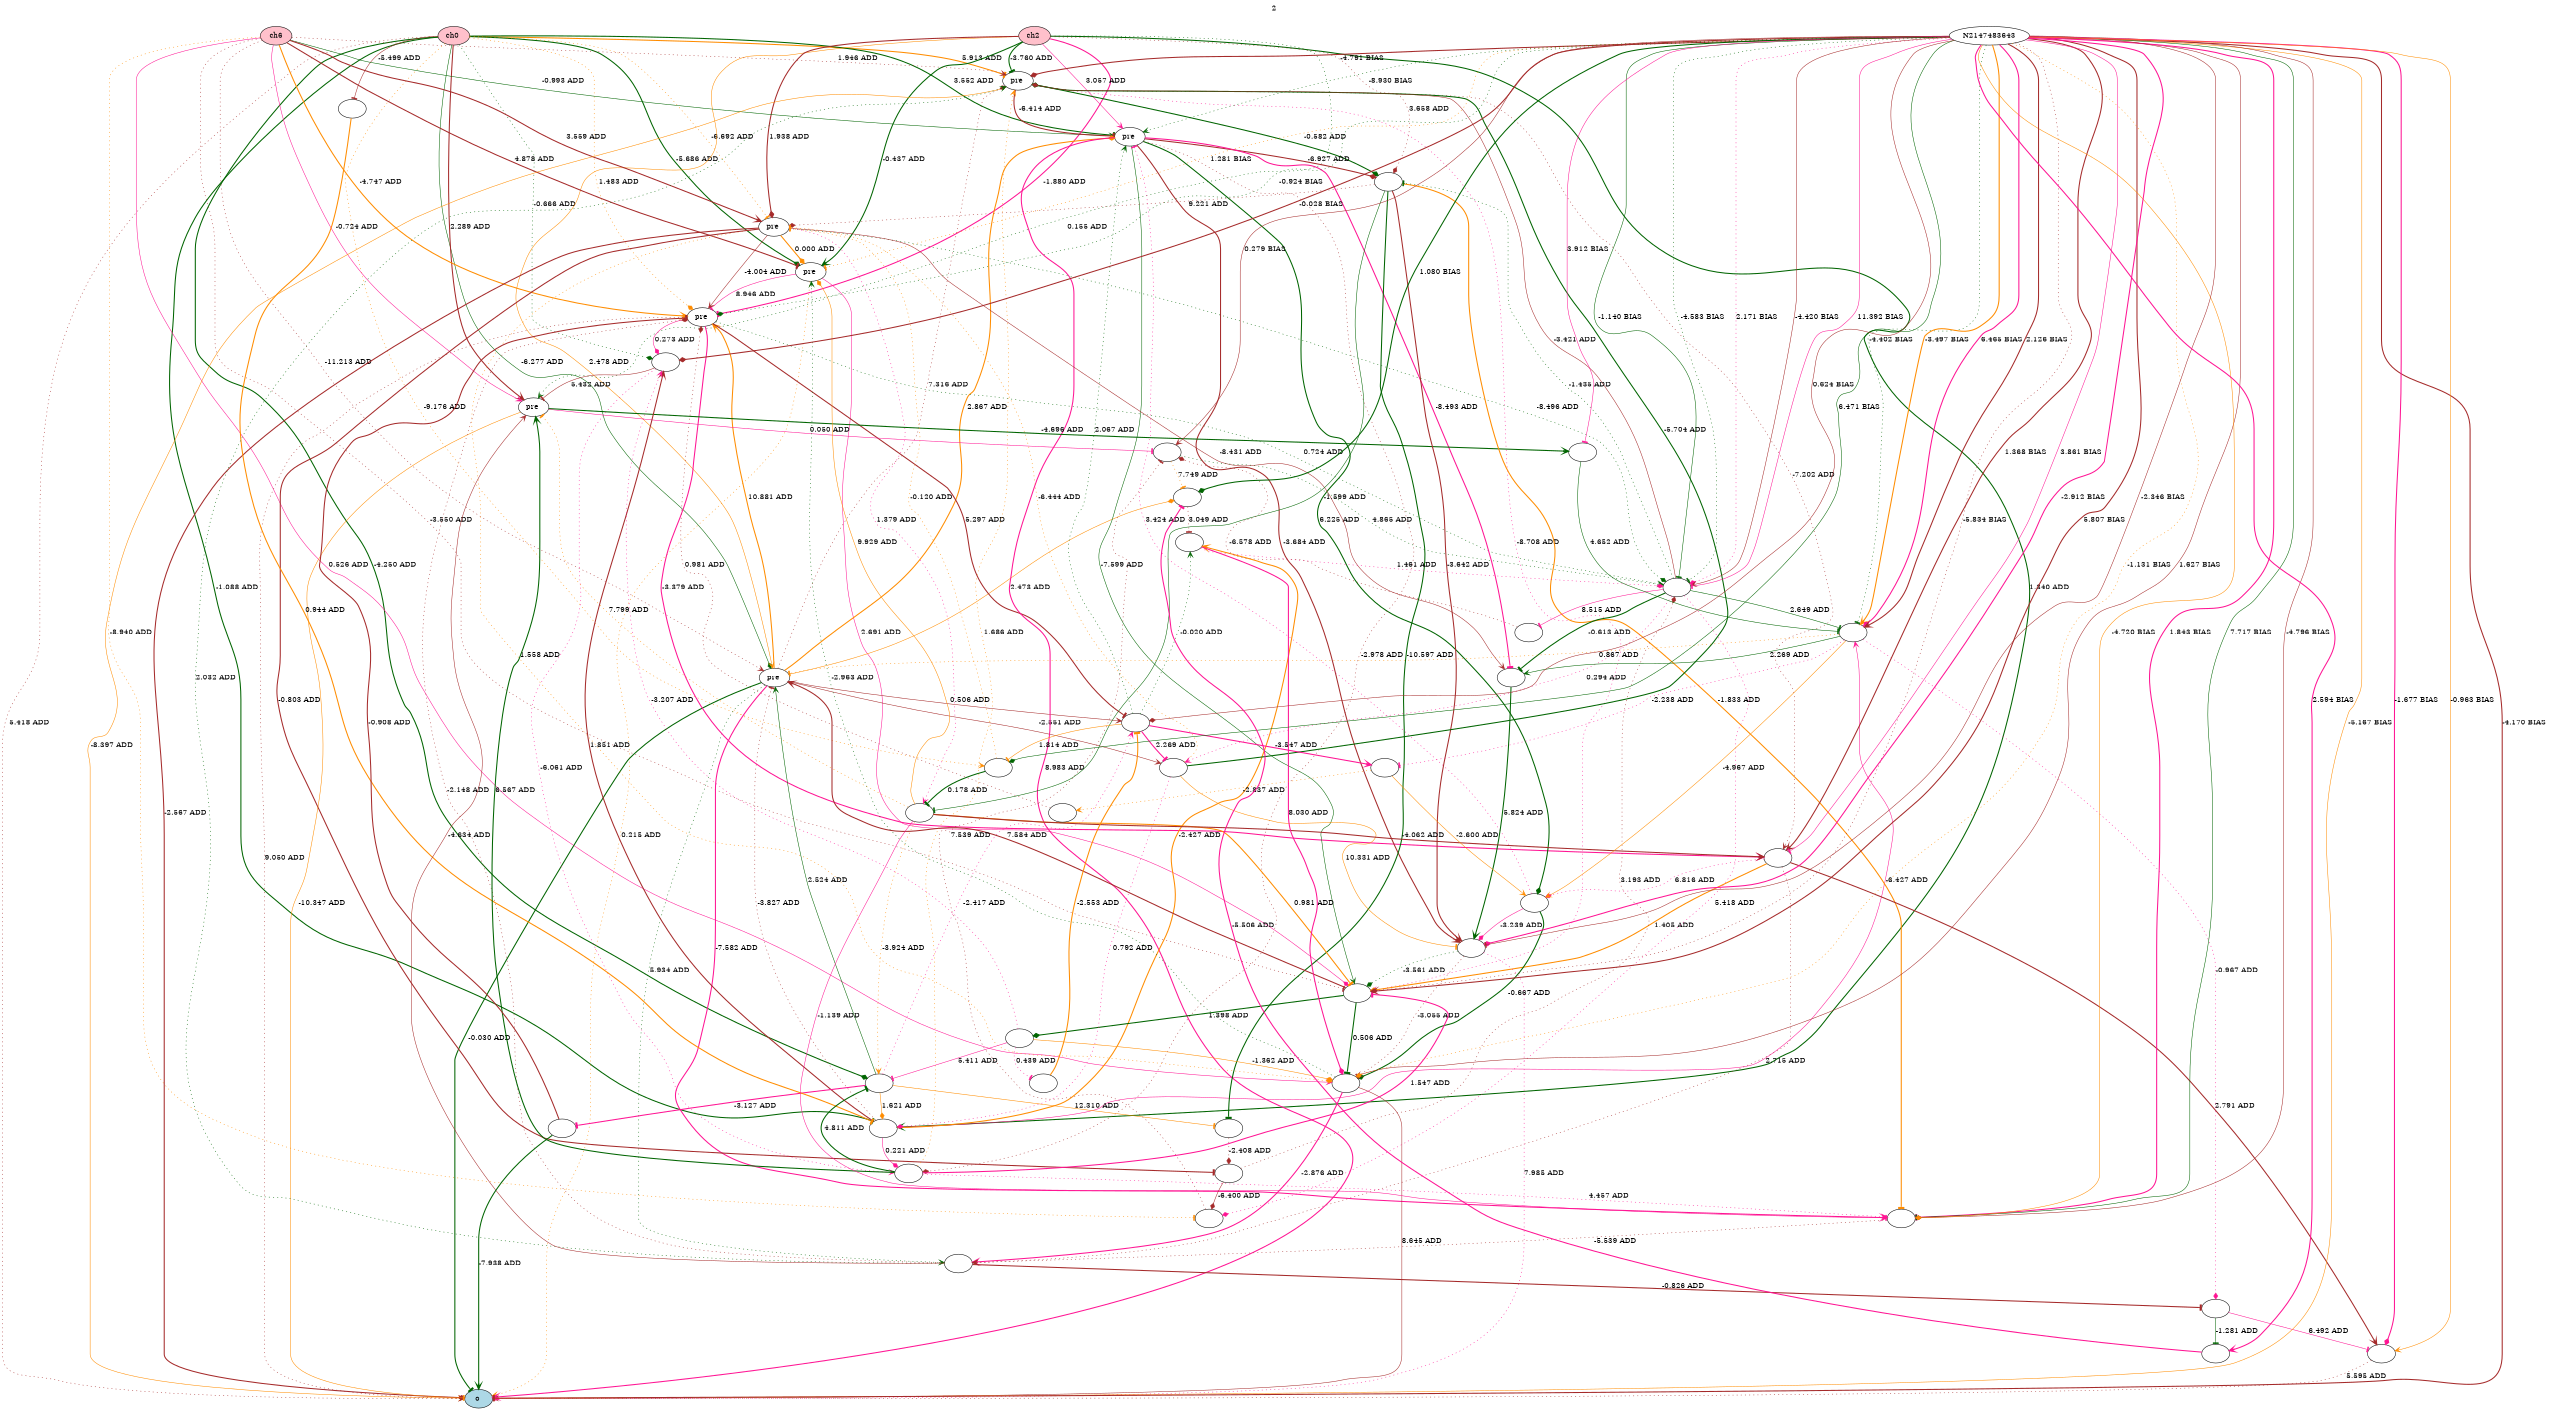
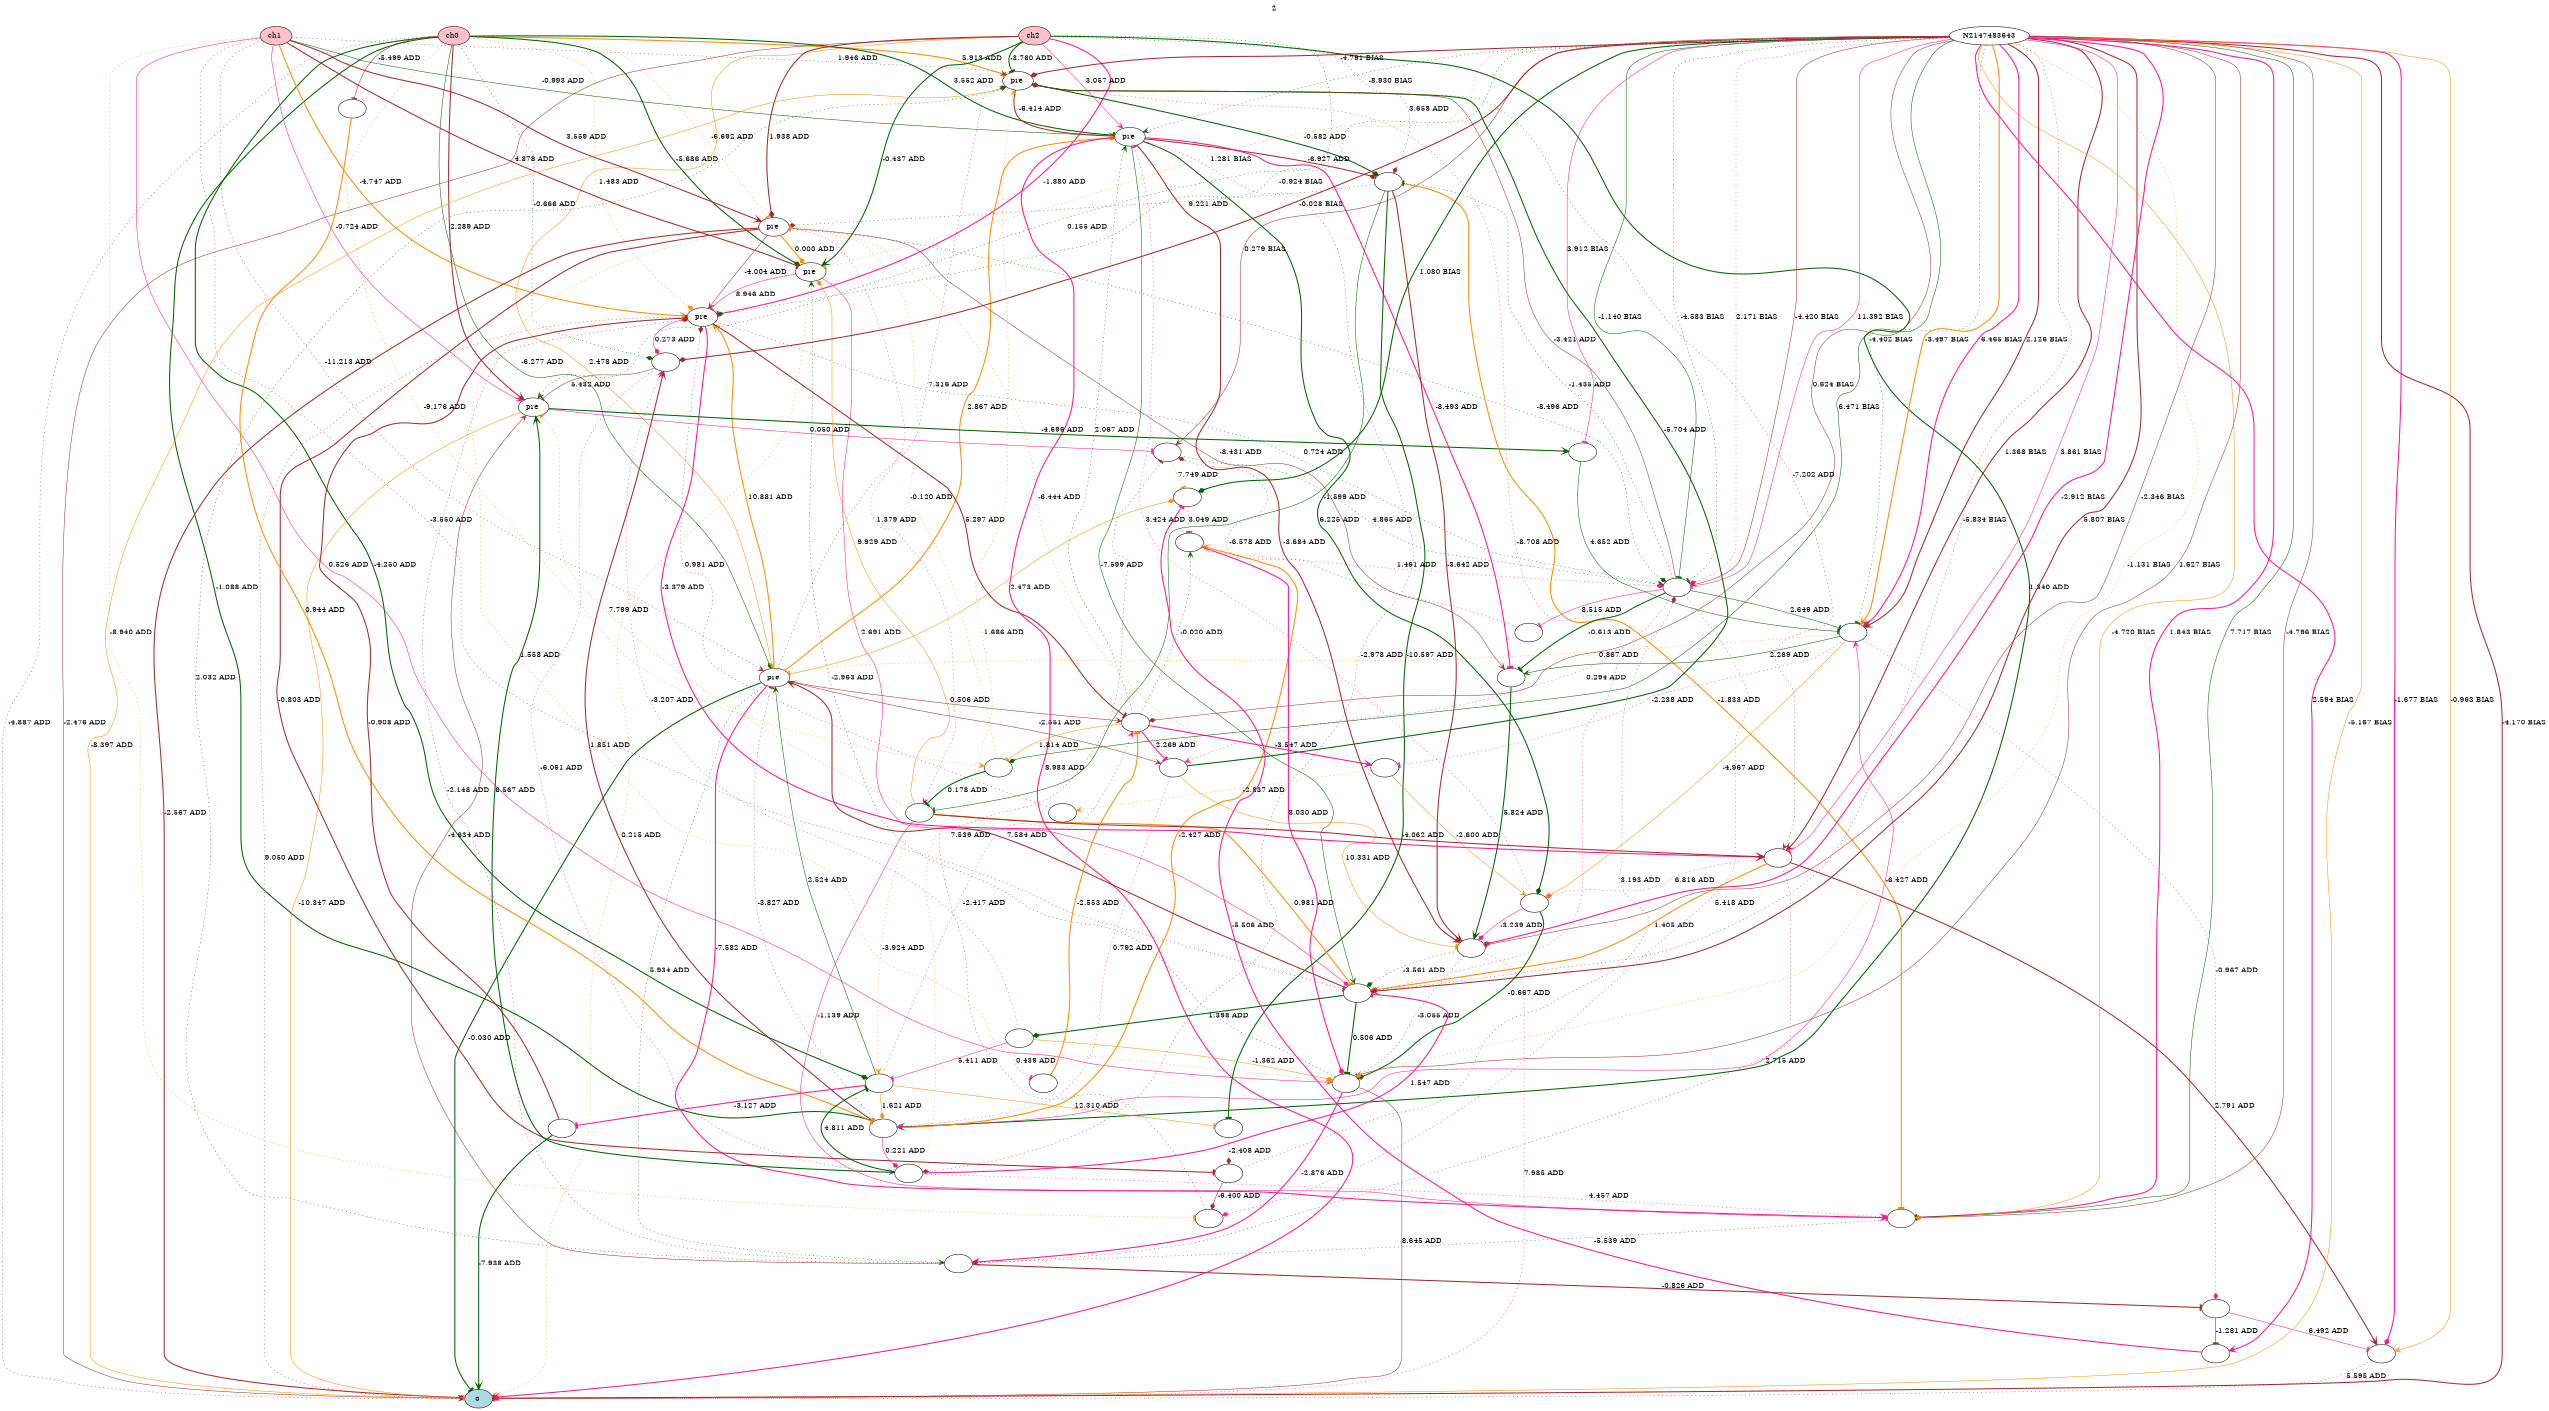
(276, 36) -> (276, 36)
none -> (64, 543)
(30, 723) -> (30, 723)
